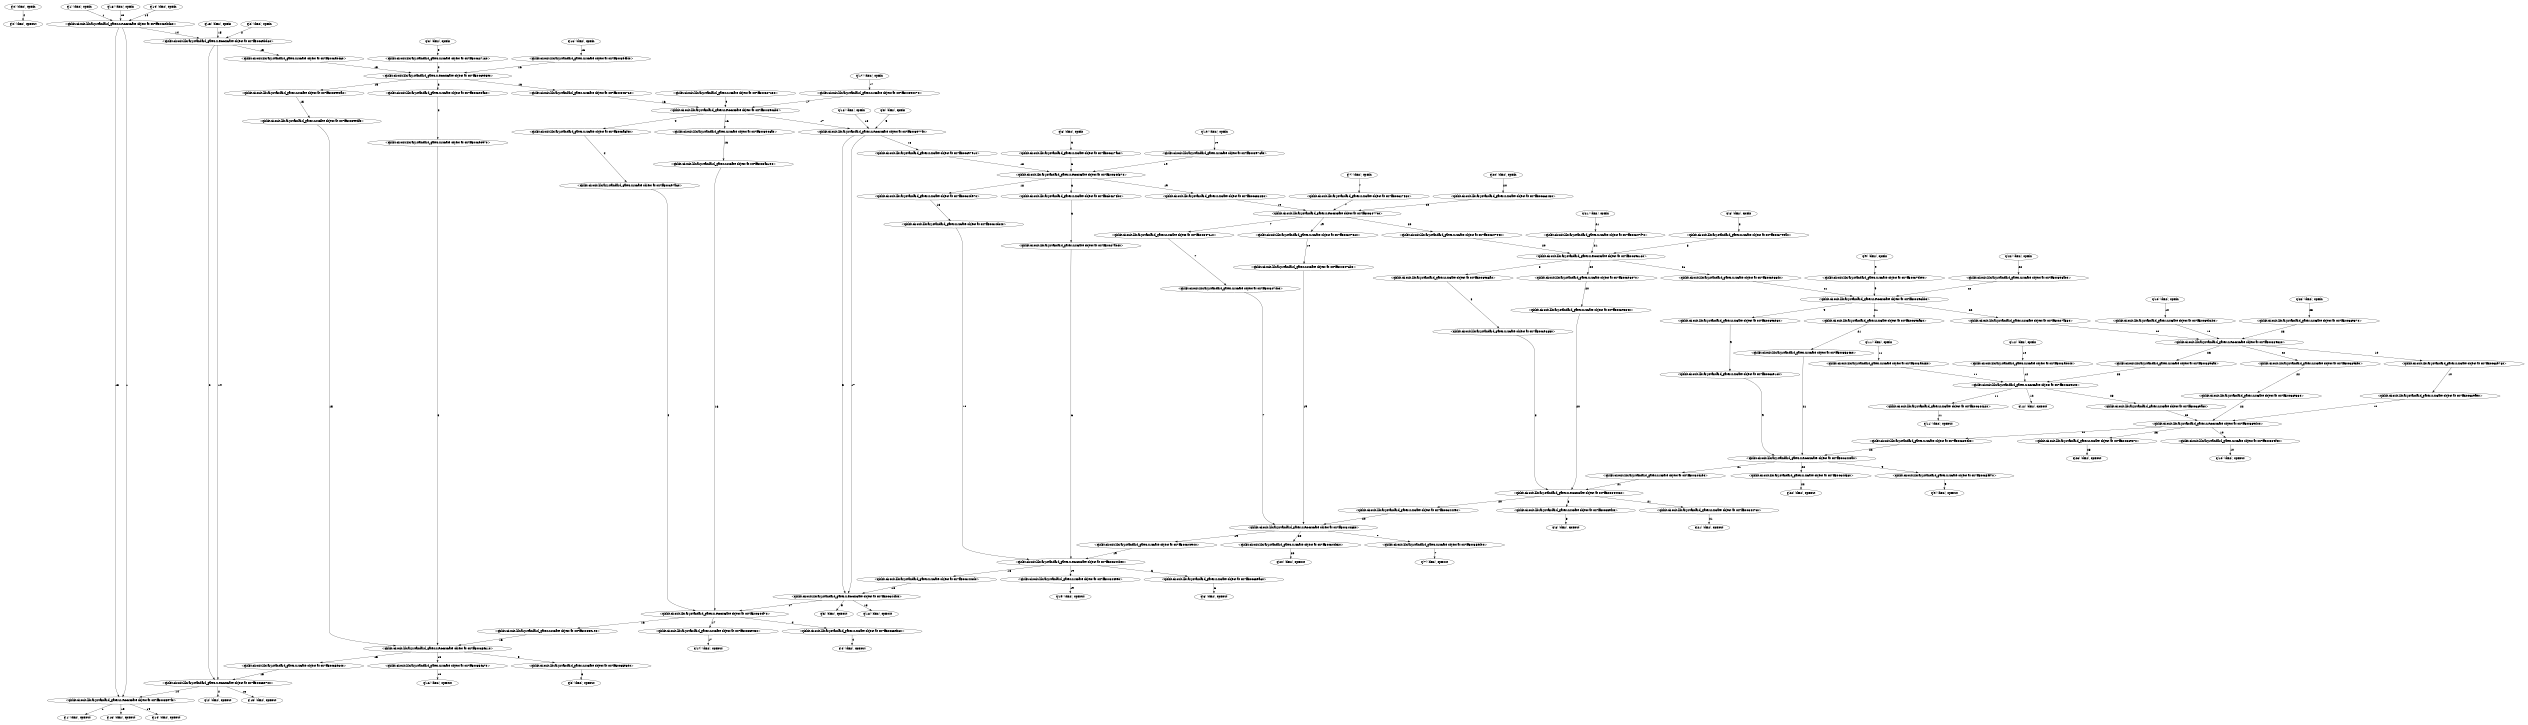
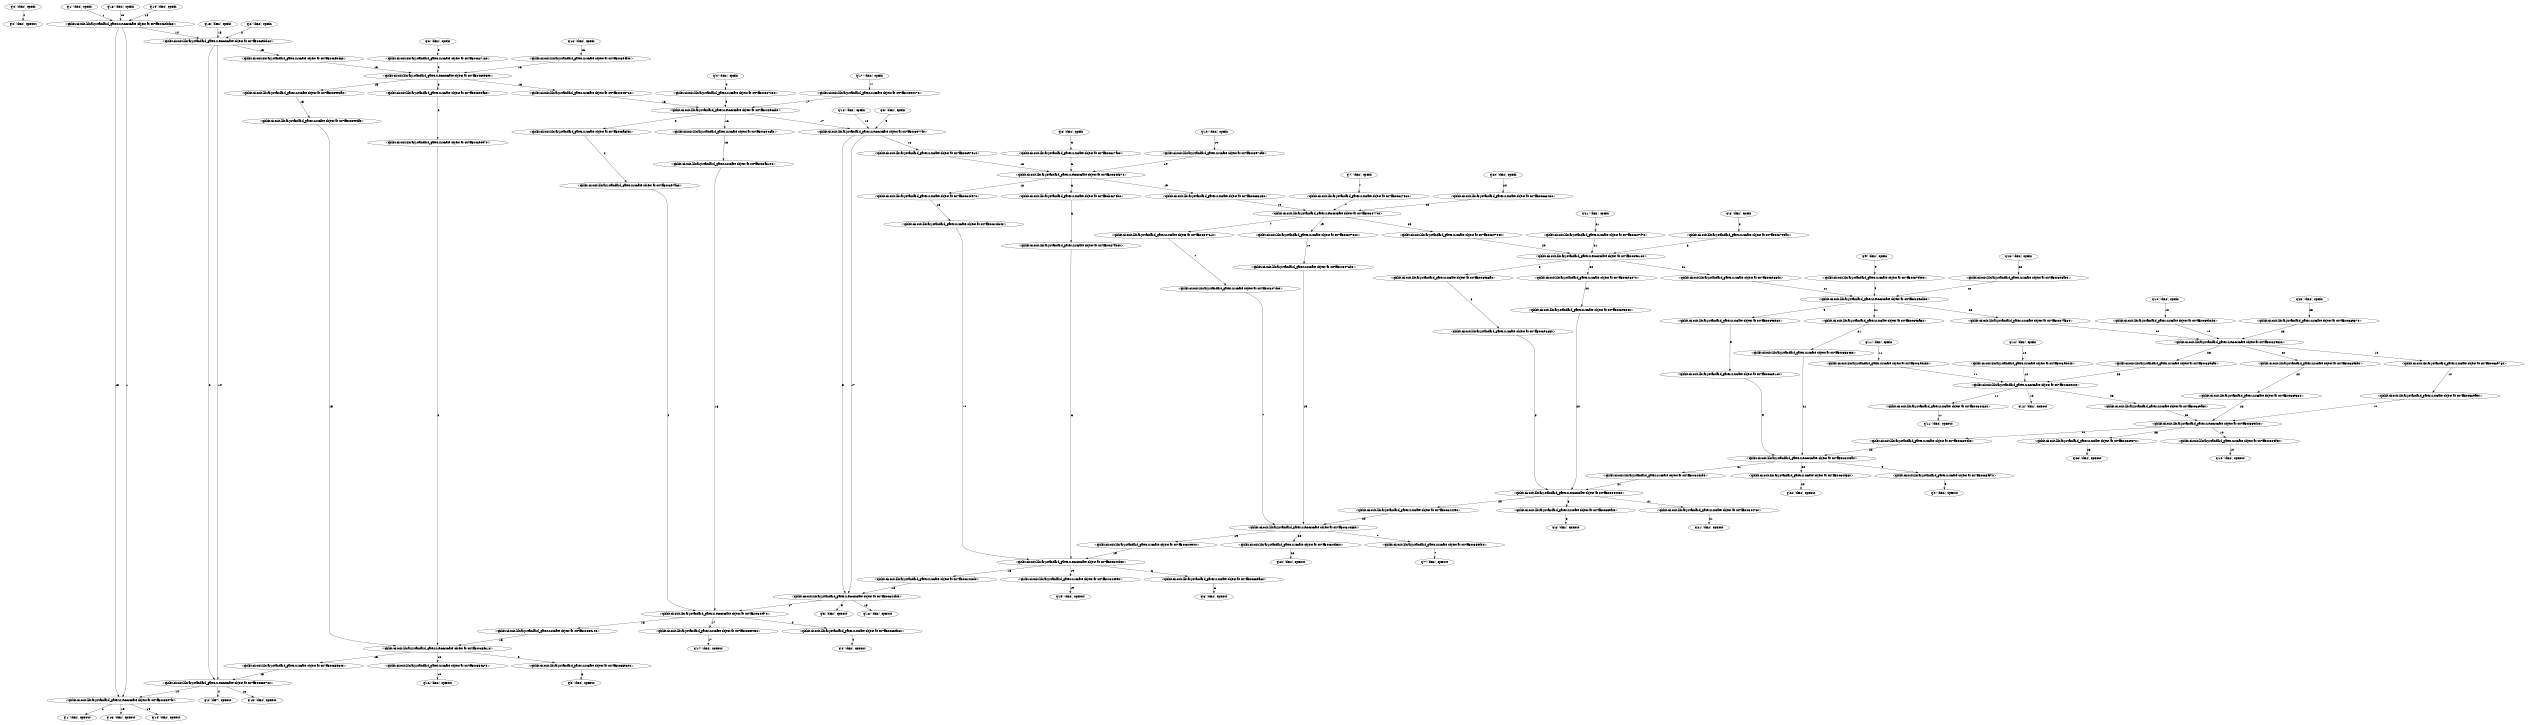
none -> (726, 76)
(218, 701) -> (218, 701)
